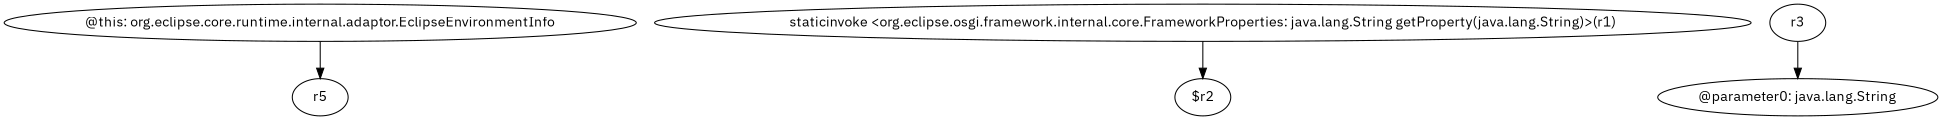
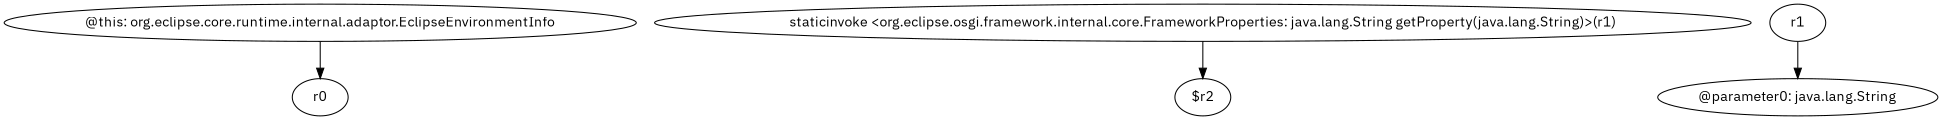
(1798, 23) -> (1798, 23)
(320, 97) -> (320, 97)
